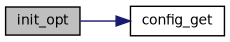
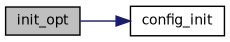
(177, 21) -> (177, 21)
